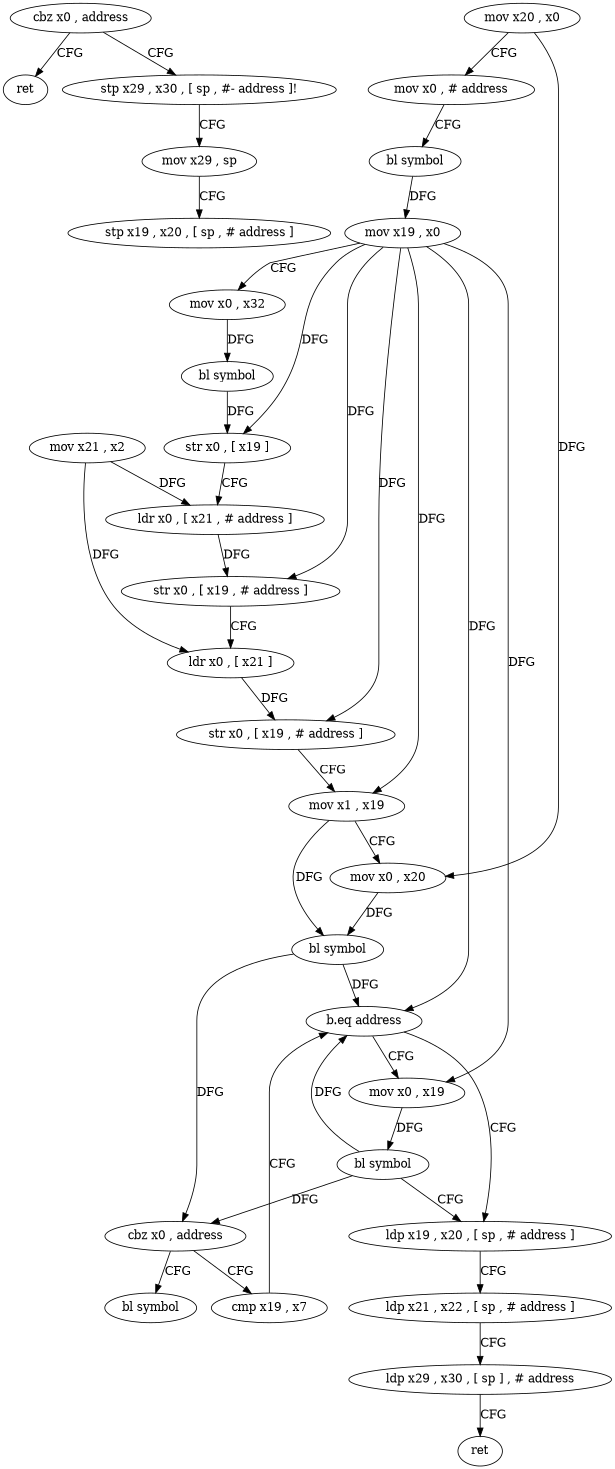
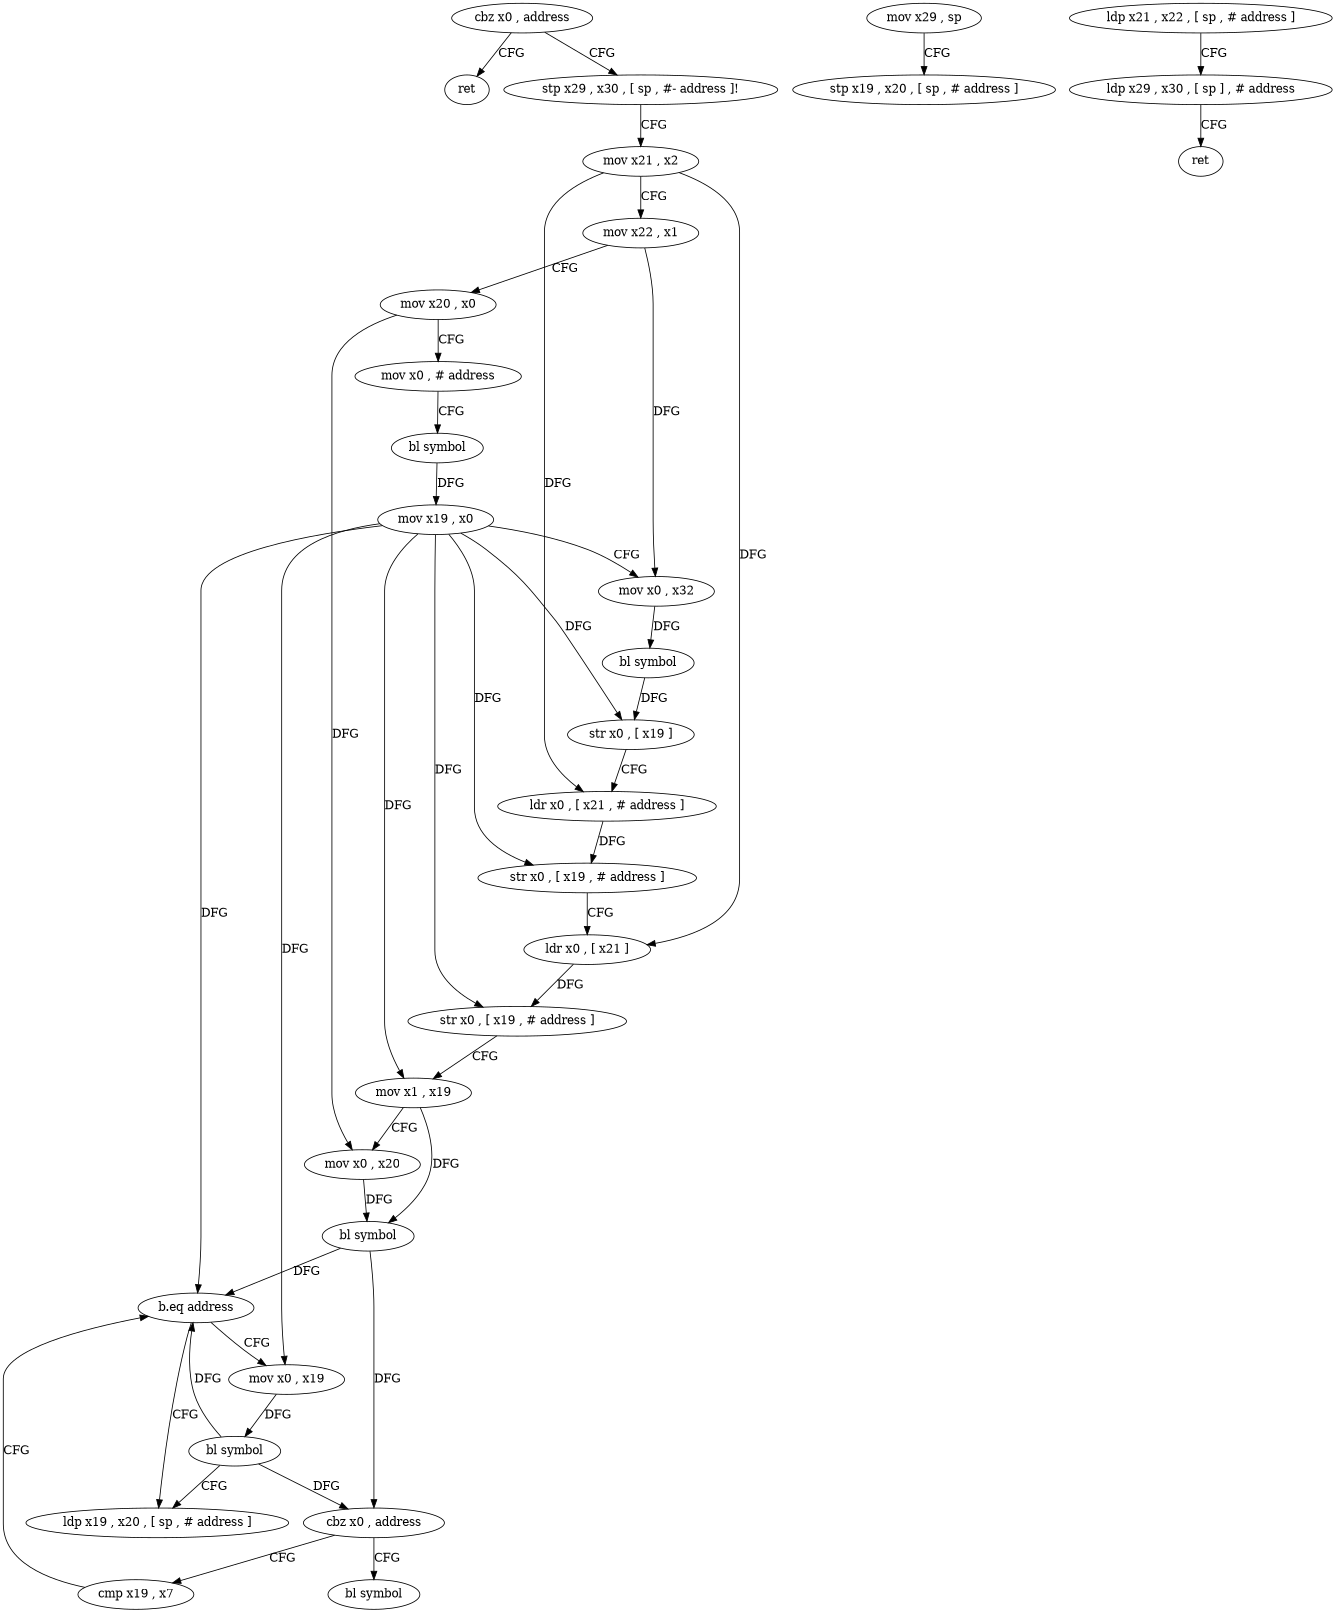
(199, 121) -> (641, 121)
none -> (641, 233)
(480, 1268) -> none
